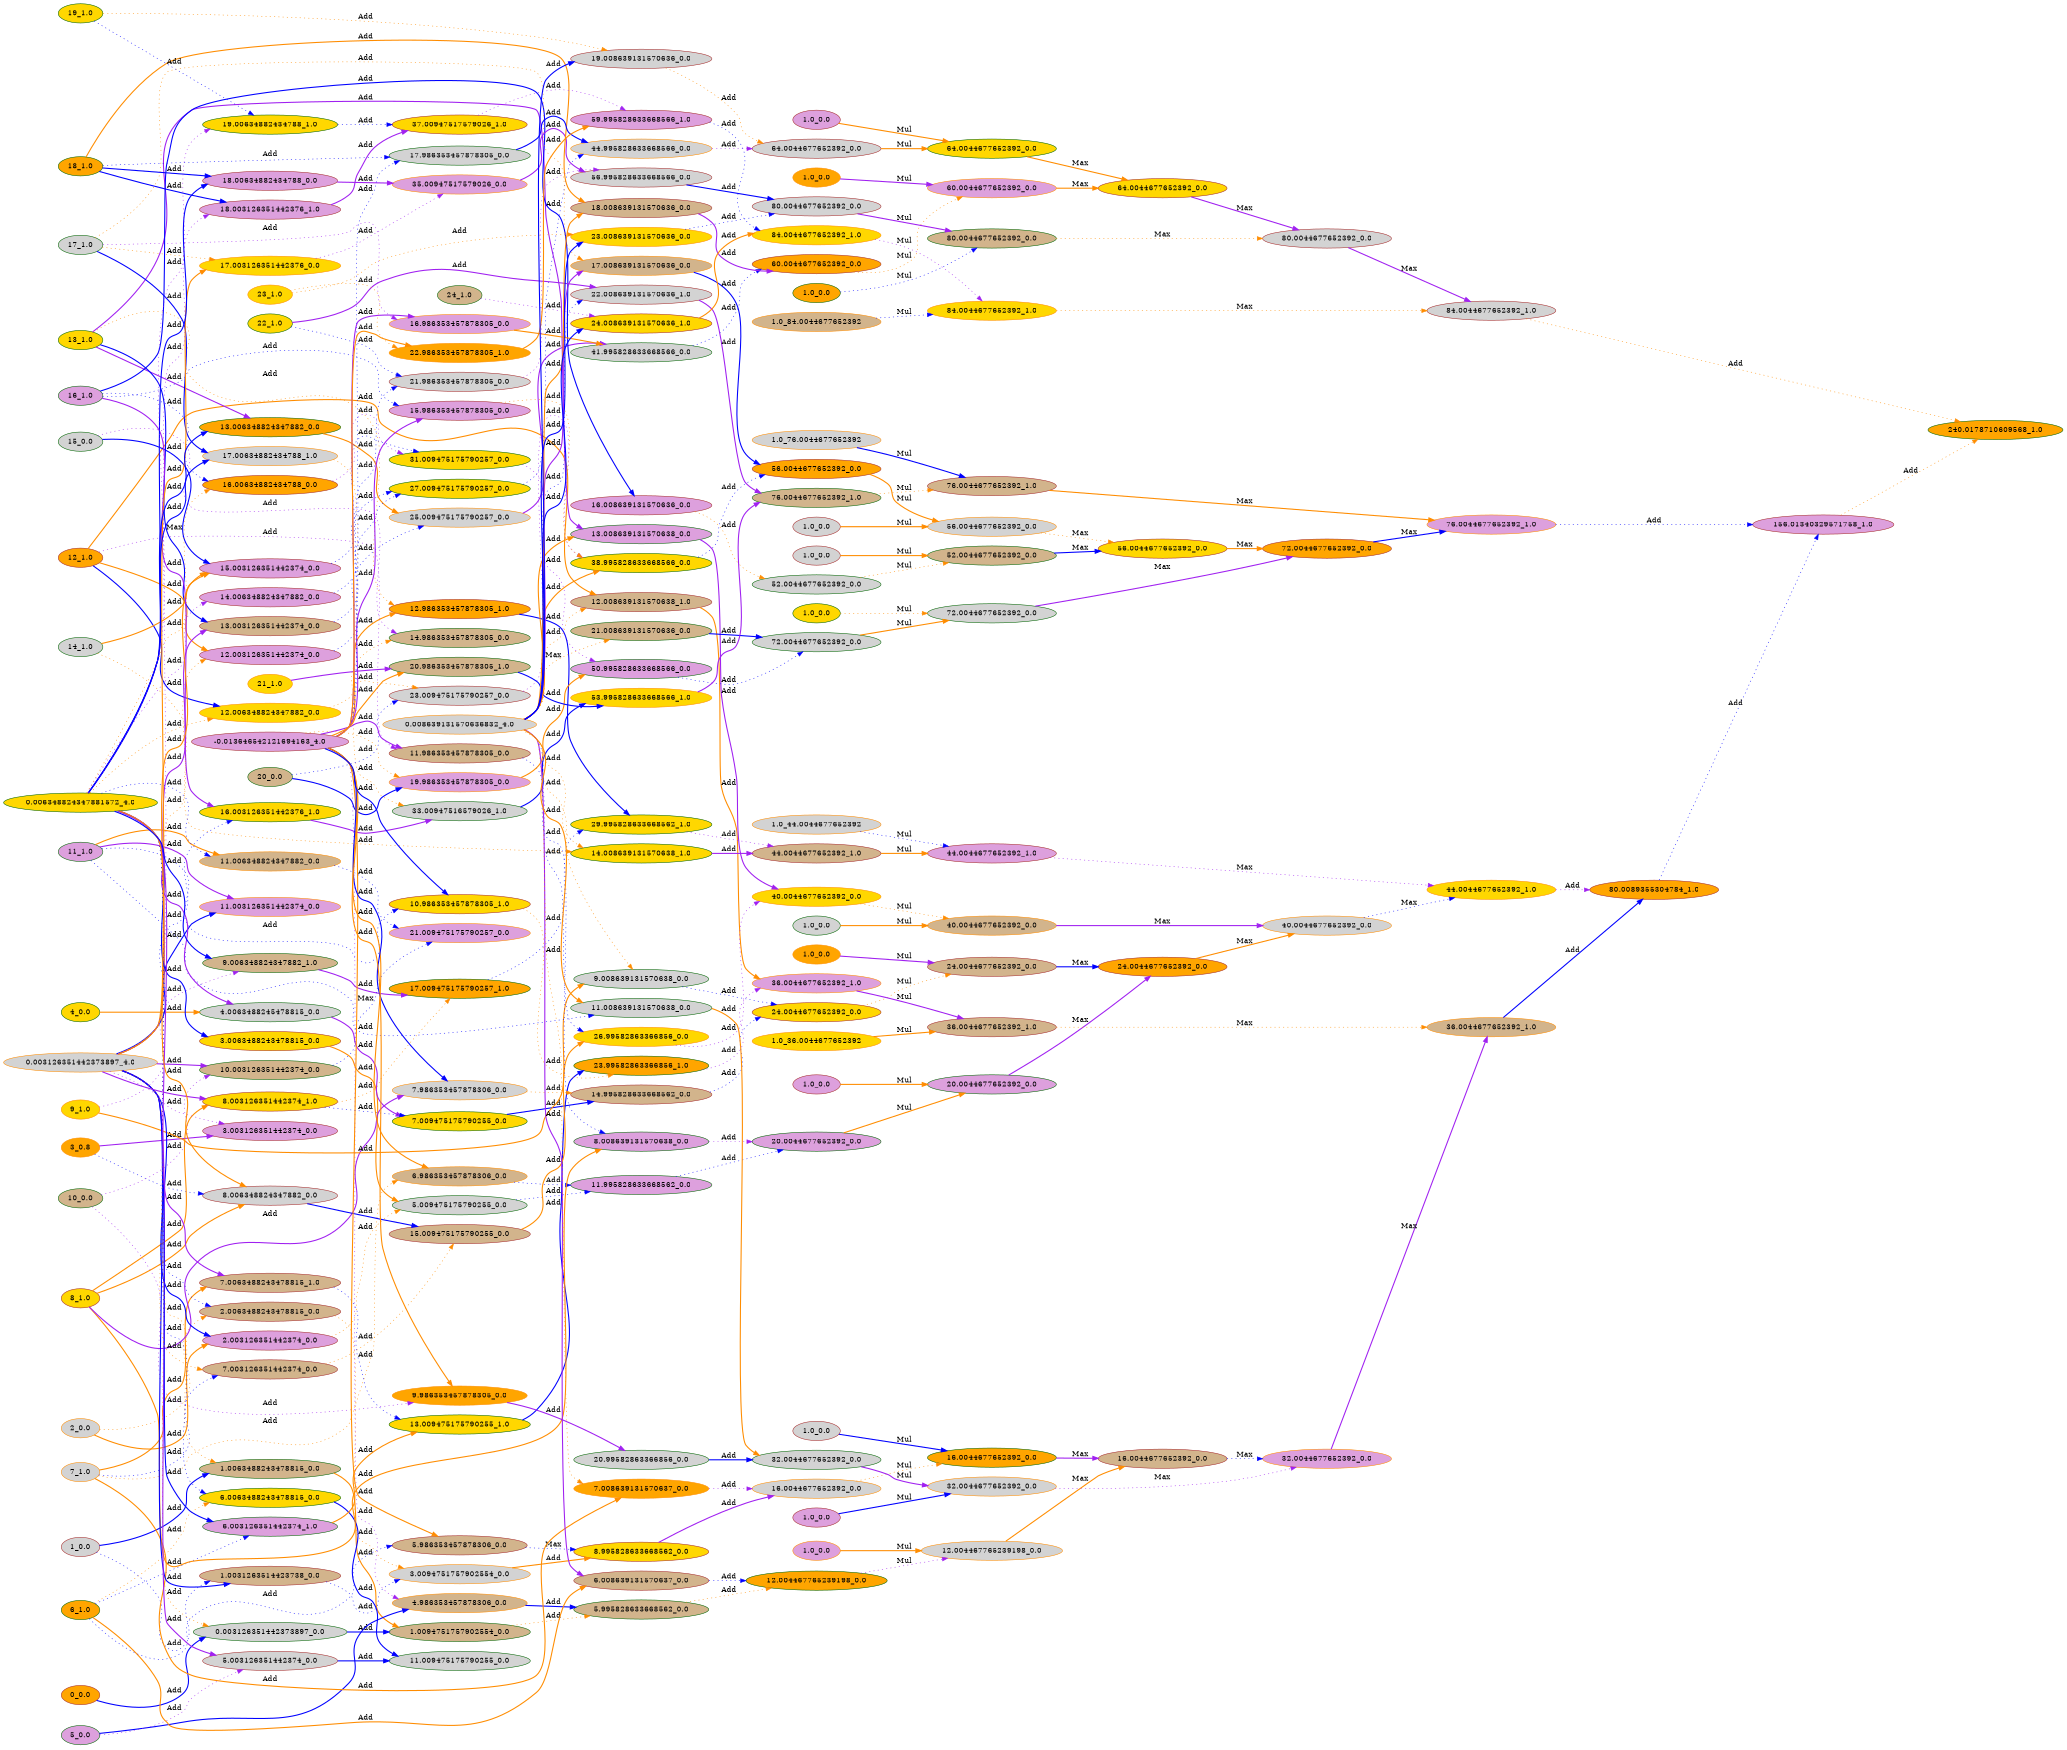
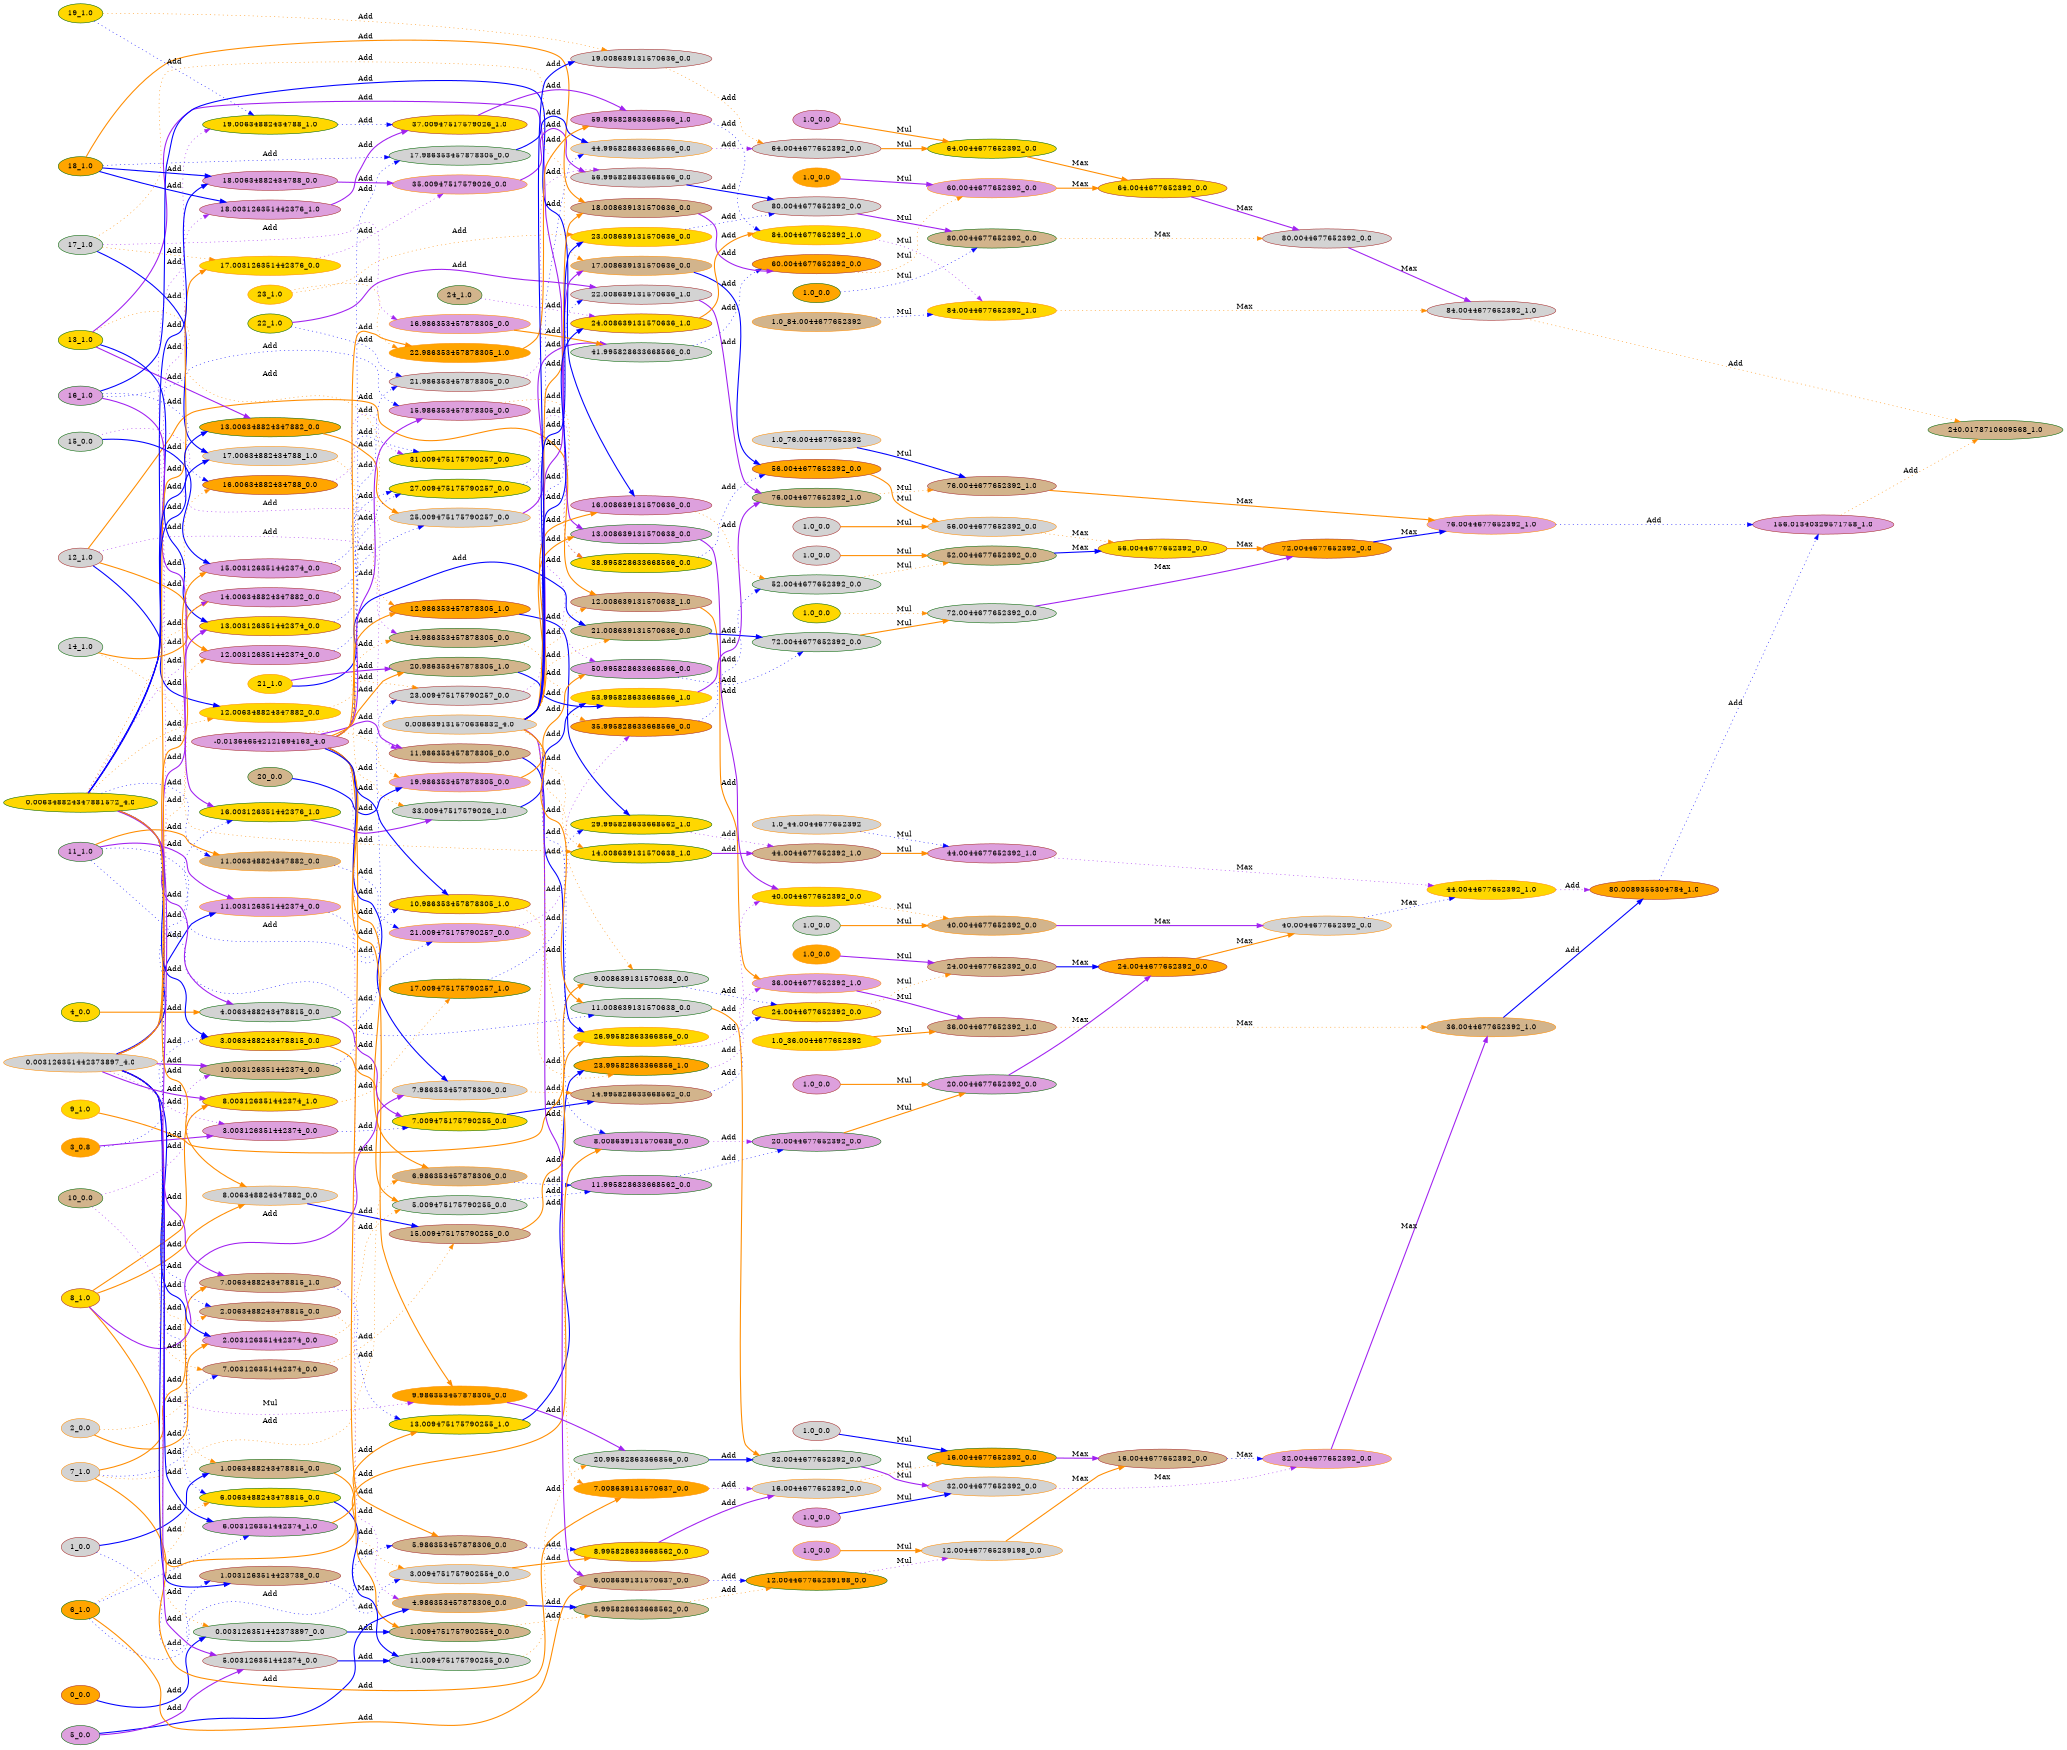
(549, 91) -> (549, 91)
(1995, 430) -> (1995, 430)
(353, 506) -> none
(174, 528) -> (174, 528)
(81, 558) -> (81, 558)
none -> (421, 580)
(550, 602) -> (542, 605)
(156, 624) -> (170, 653)
(270, 626) -> (270, 626)
(554, 655) -> (554, 655)
none -> (641, 727)
(362, 760) -> (380, 863)
(460, 811) -> (460, 811)
(560, 882) -> (560, 882)
(270, 963) -> none
(366, 999) -> (366, 999)
(270, 1012) -> (270, 1012)
(362, 1111) -> (370, 1131)
(140, 1176) -> (159, 1079)
(270, 1196) -> (270, 1196)
(270, 1403) -> (270, 1403)
(554, 1545) -> (554, 1545)
none -> (545, 1571)
(366, 1588) -> (366, 1588)
(175, 1716) -> (175, 1716)
